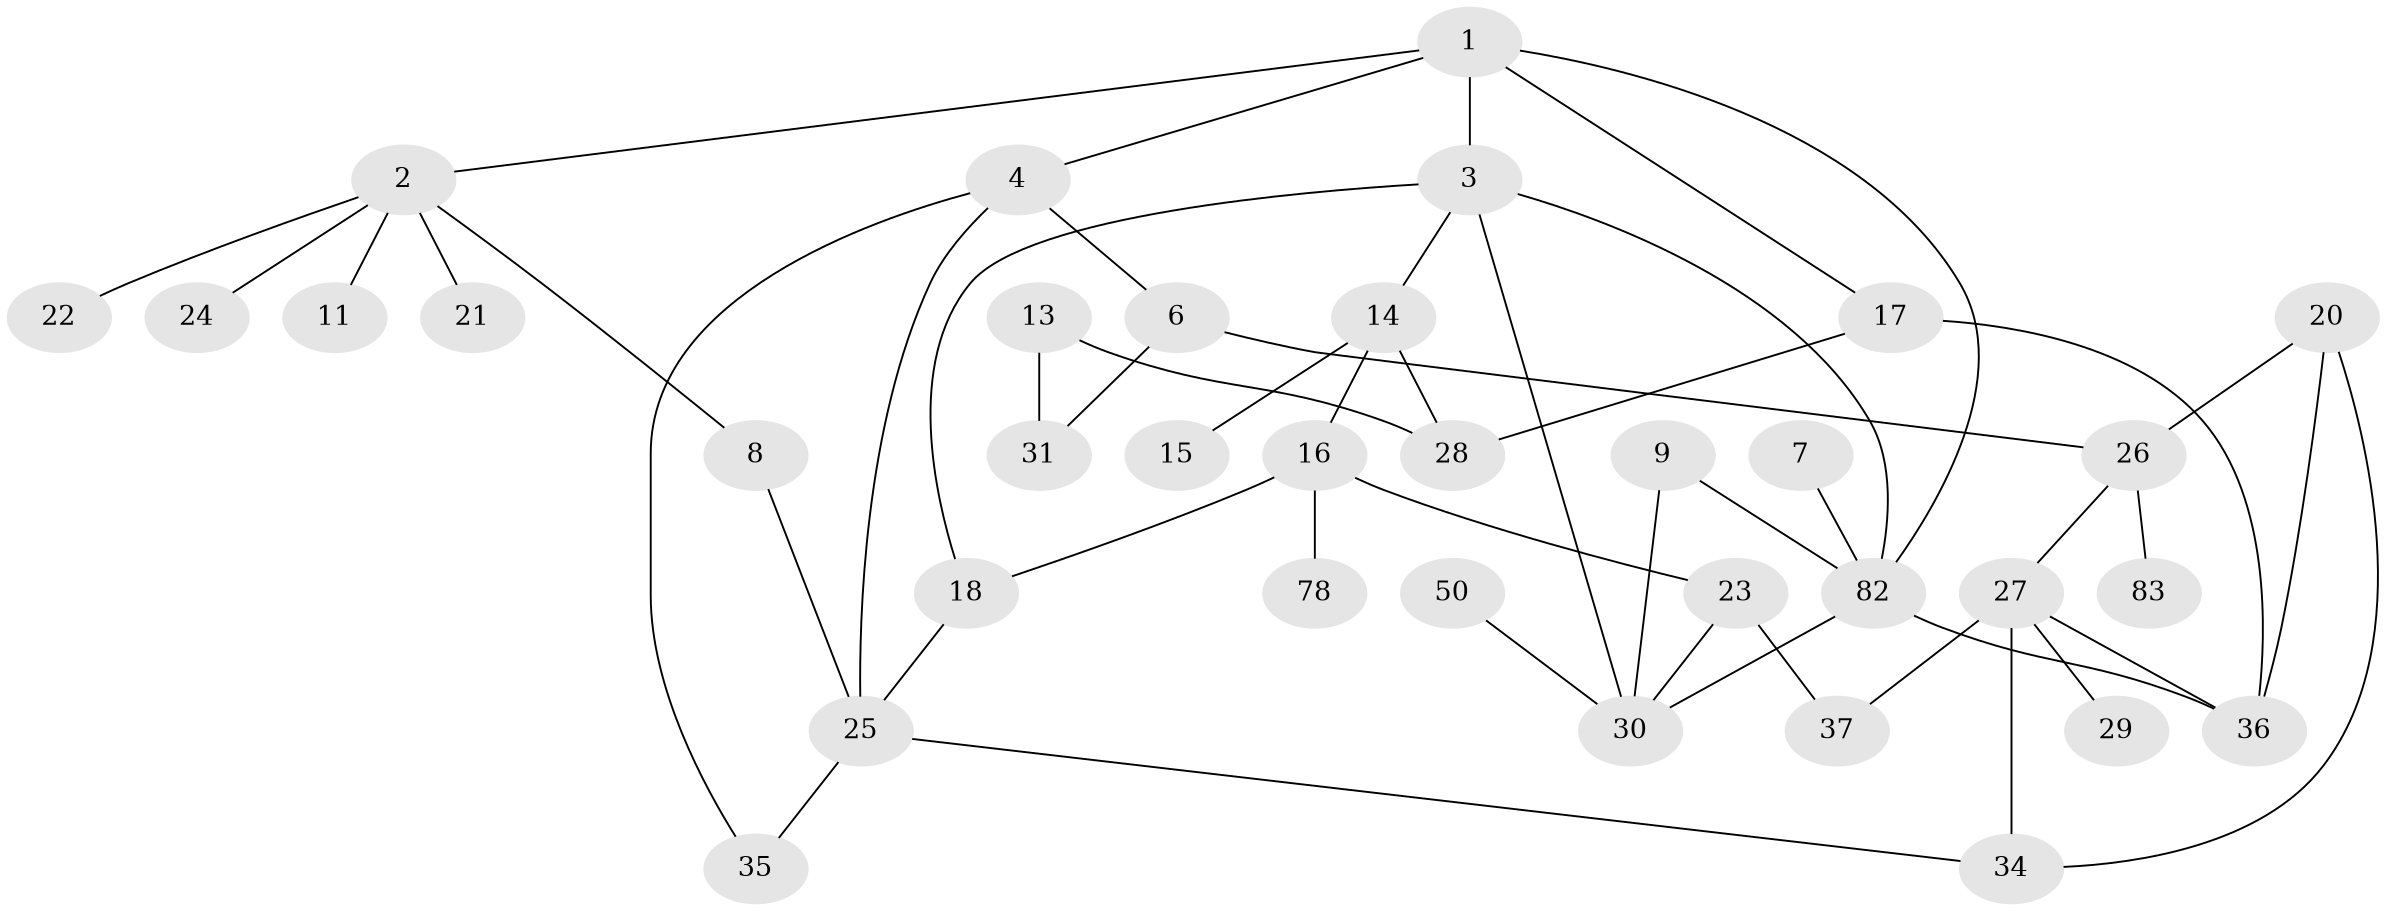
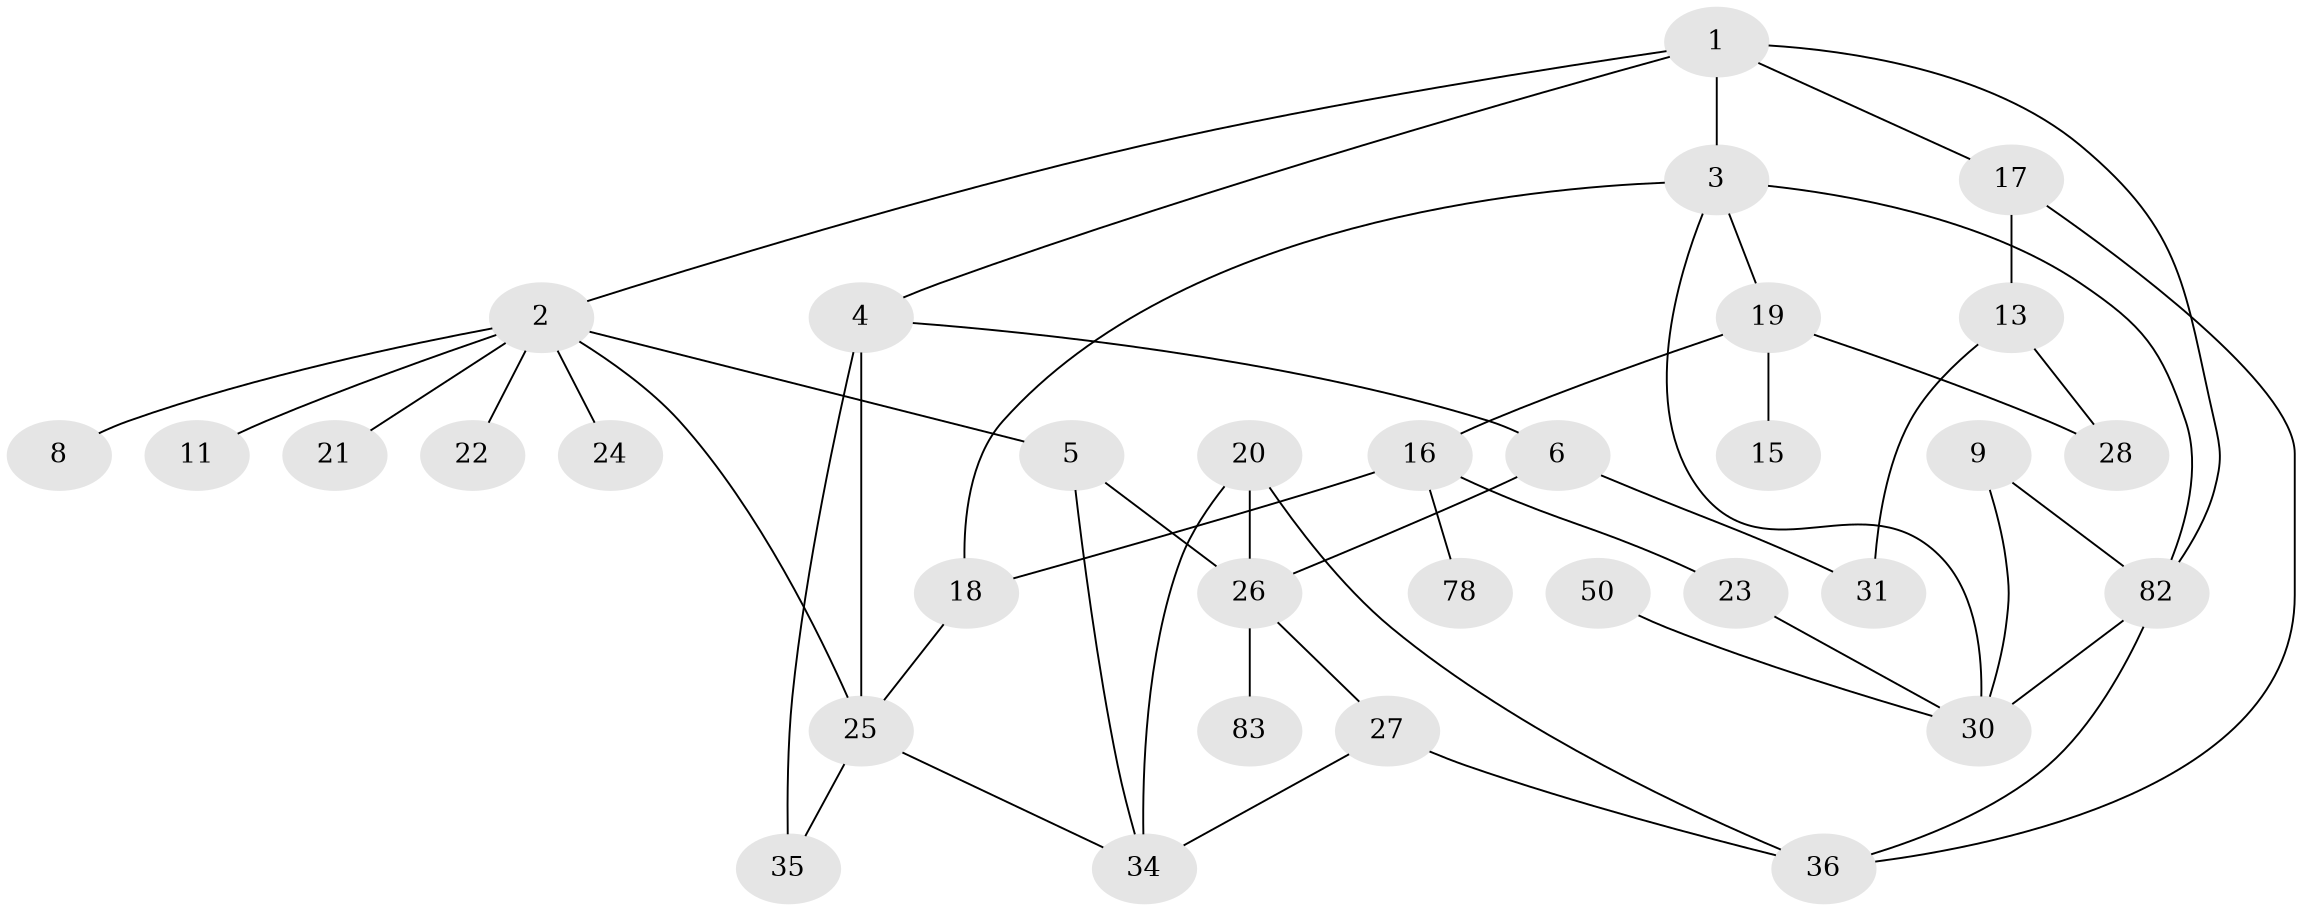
(1384, 318) -> (1768, 318)
(1680, 384) -> (2011, 259)
none -> (1072, 456)
(1801, 456) -> none
(808, 593) -> (739, 499)
(1837, 731) -> none
(2117, 731) -> none
